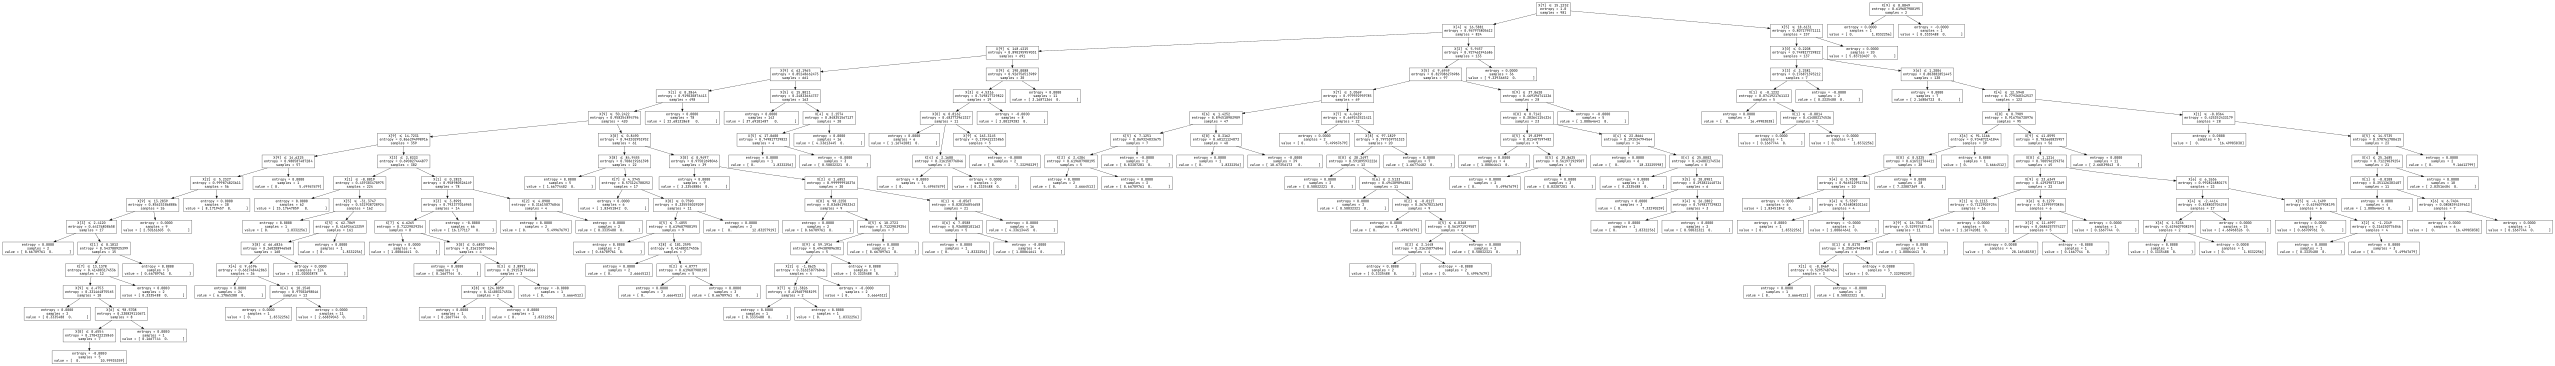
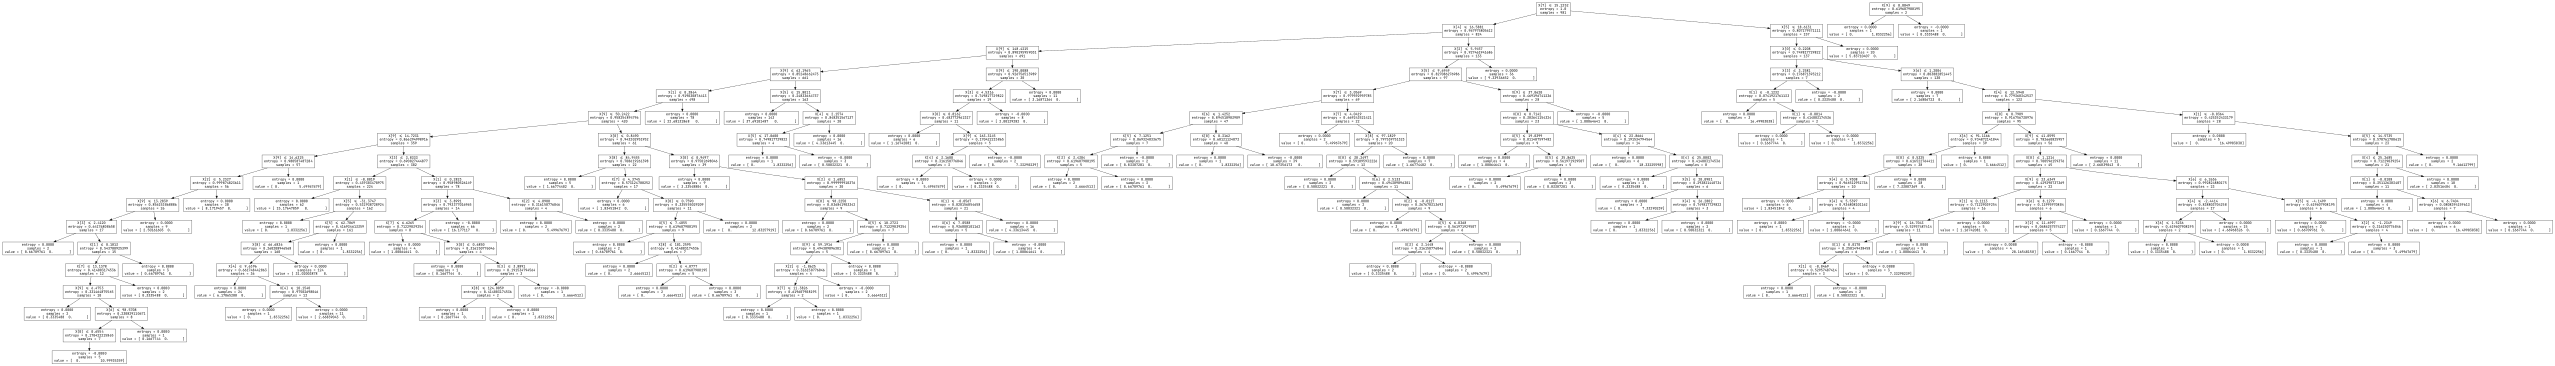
(943, 139) -> (960, 150)
